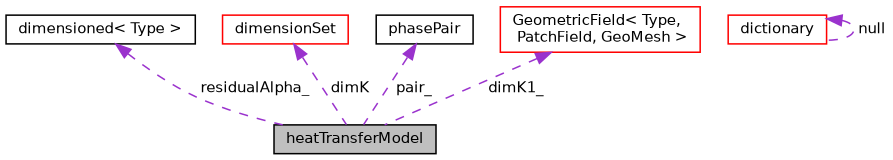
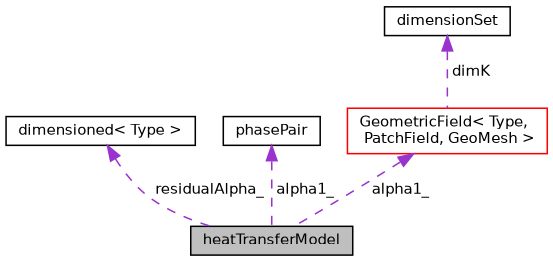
(285, 30) -> (447, 21)
(777, 30) -> none
(413, 89) -> (304, 190)
(514, 89) -> (399, 190)
(324, 91) -> (447, 80)
